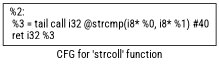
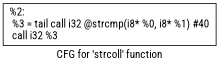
(32, 36) -> (34, 36)
